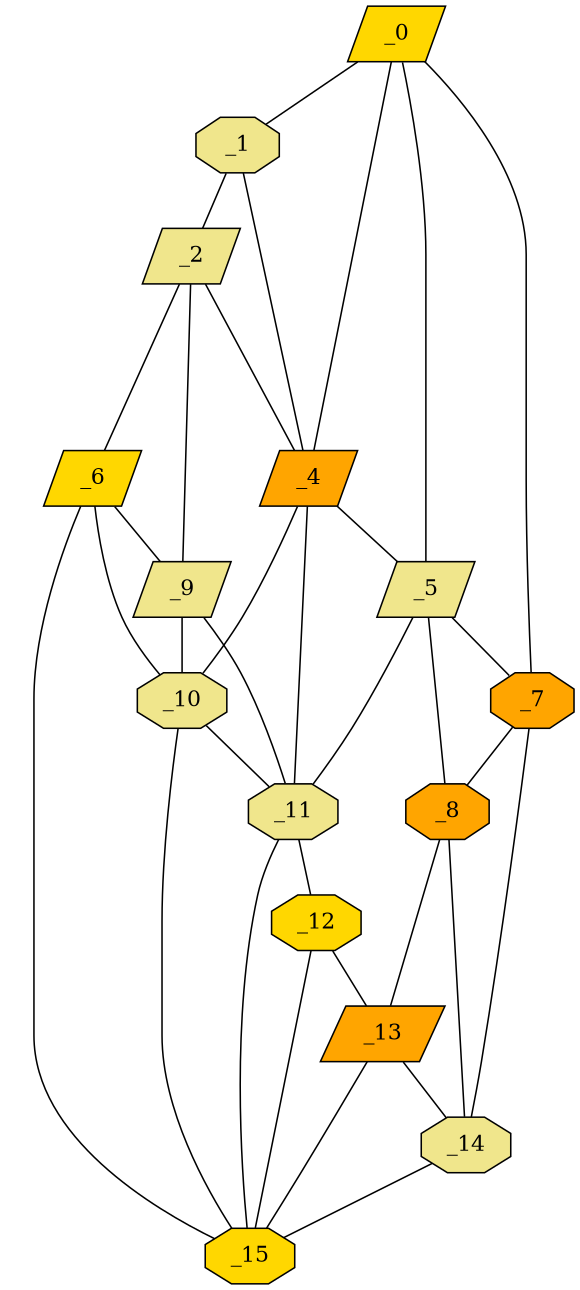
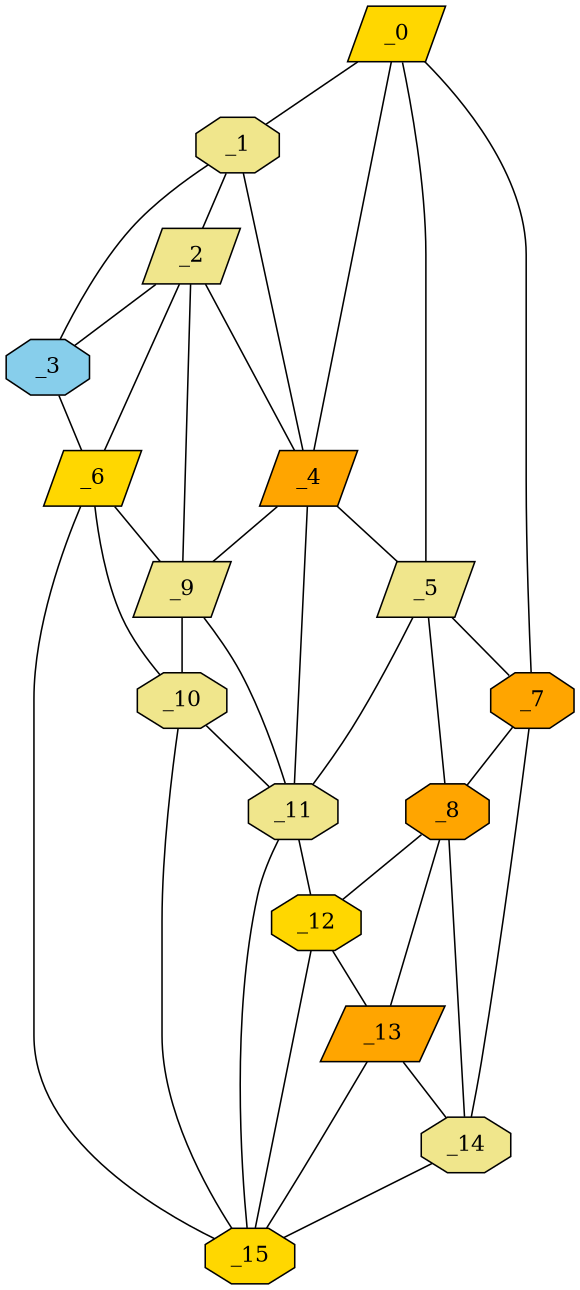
none -> (48, 367)
(256, 593) -> (245, 534)
none -> (382, 867)
